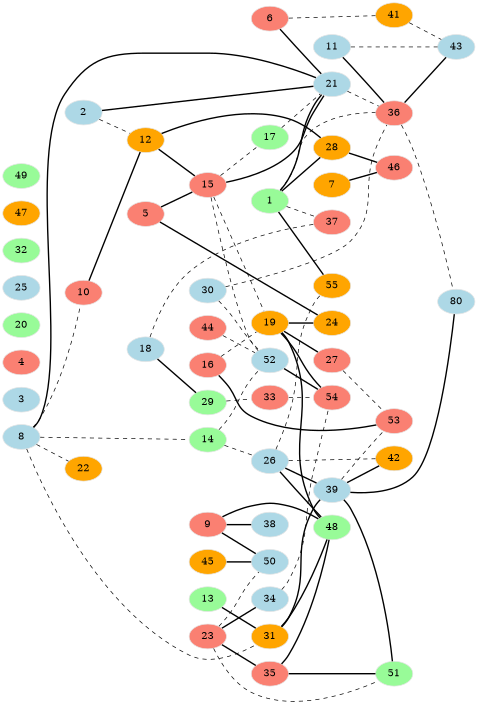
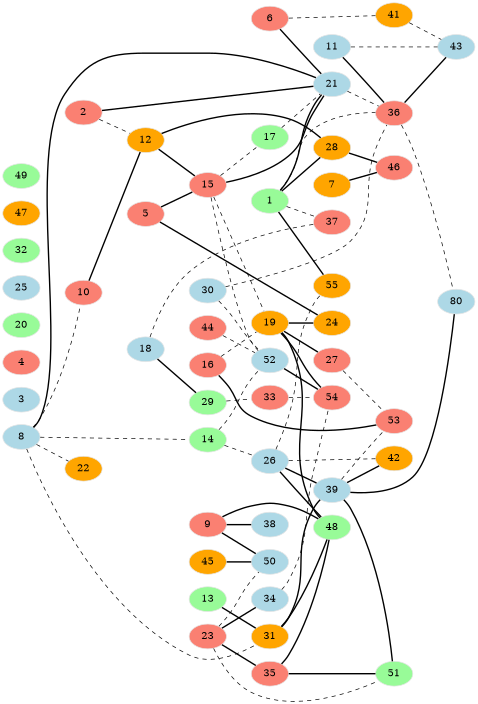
(84, 113) -> (84, 113)
